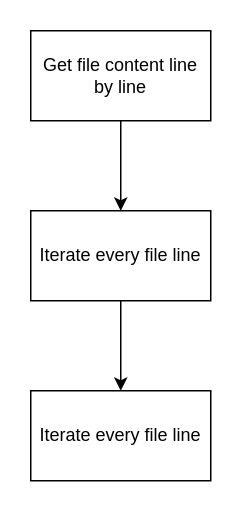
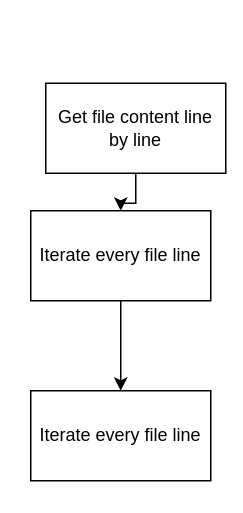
(121, 76) -> (136, 128)
